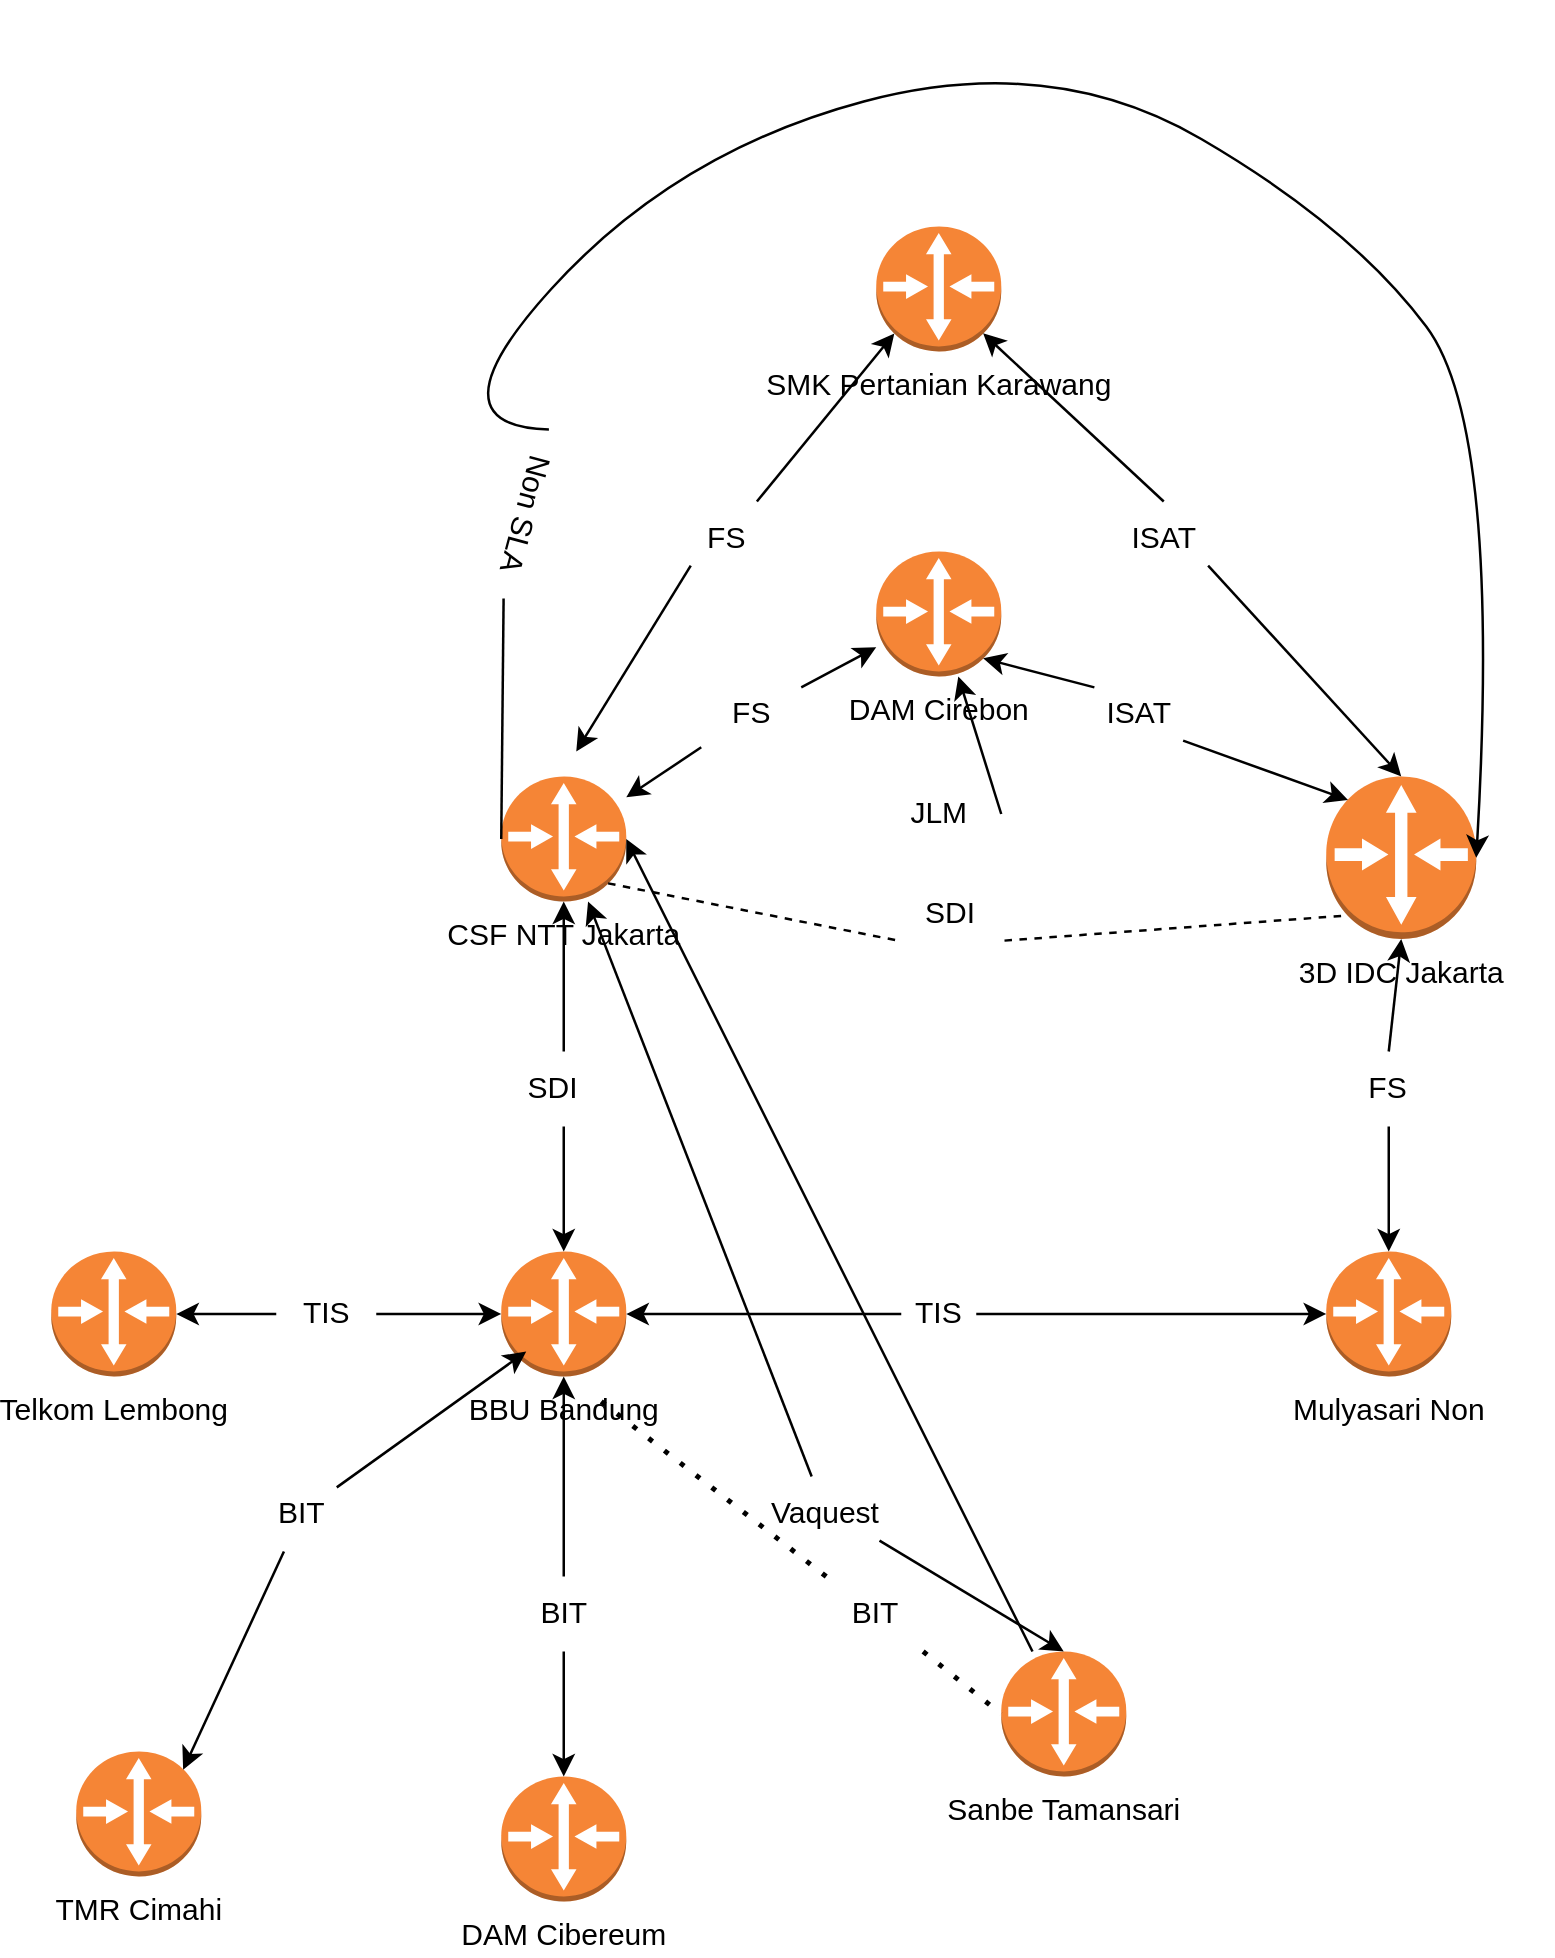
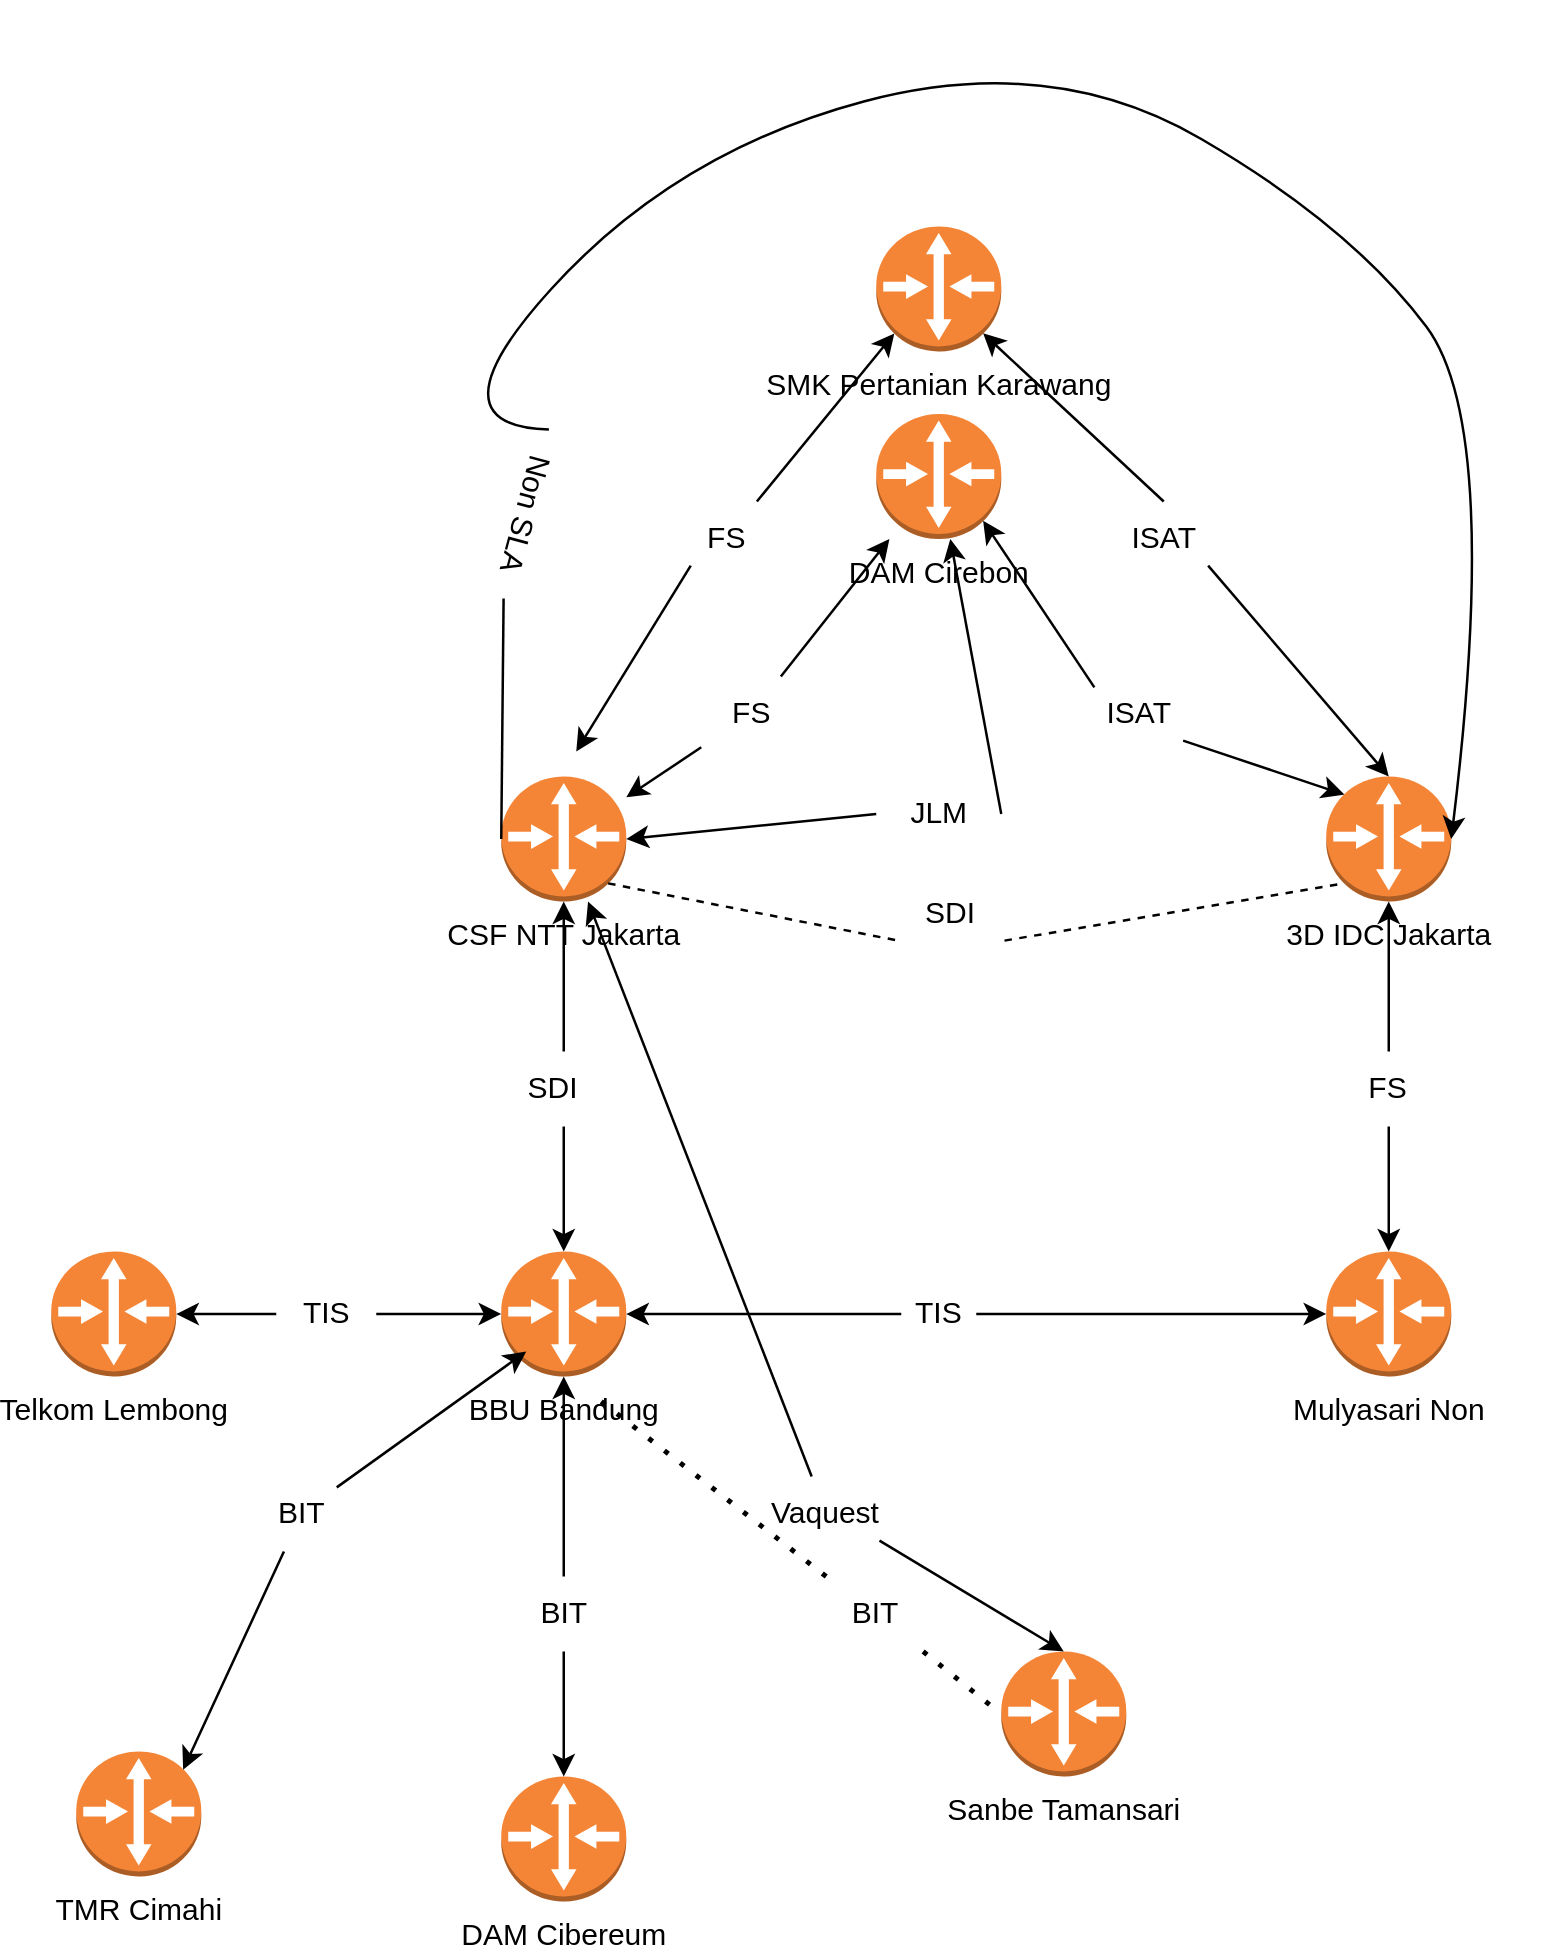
(939, 614) -> (939, 476)
(1401, 858) -> (1389, 839)
(758, 1103) -> (759, 826)
